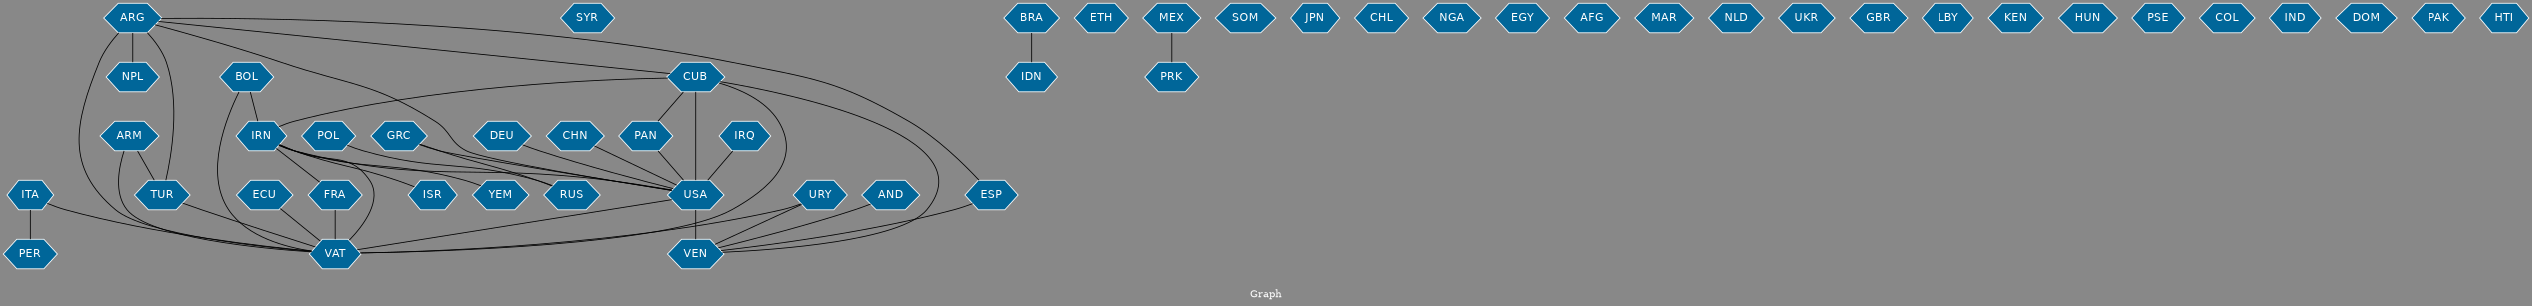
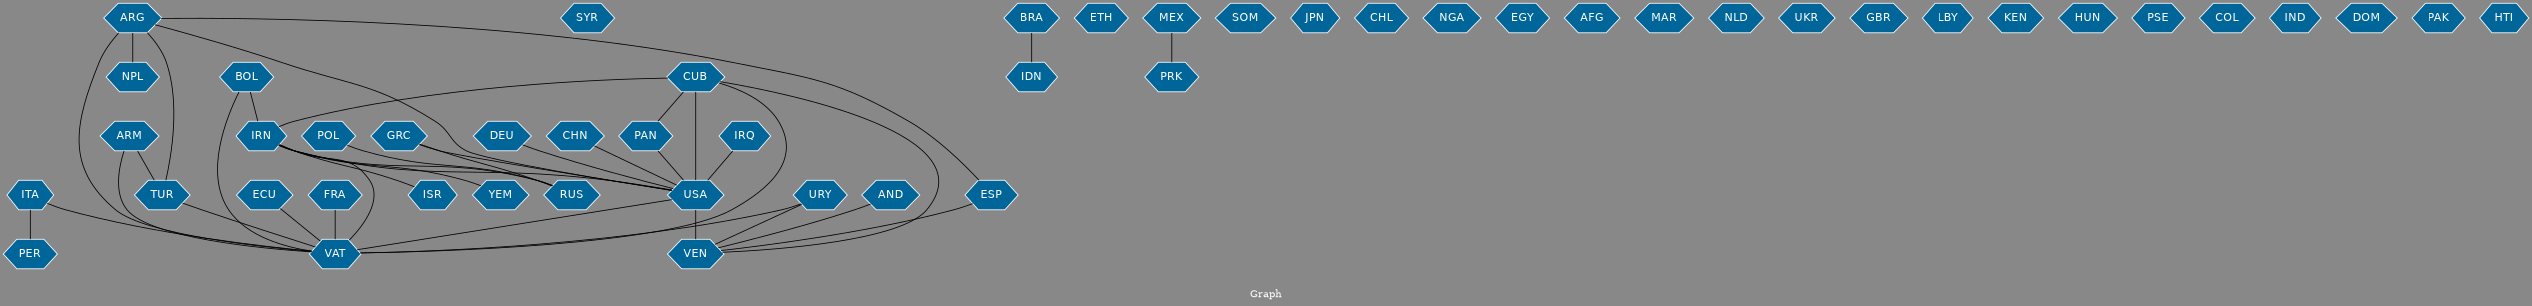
(414, 48) -> none
(298, 165) -> (416, 166)
